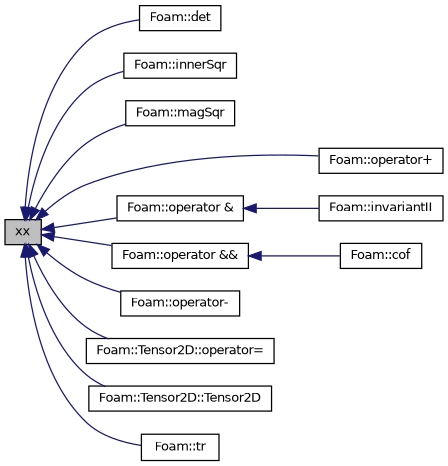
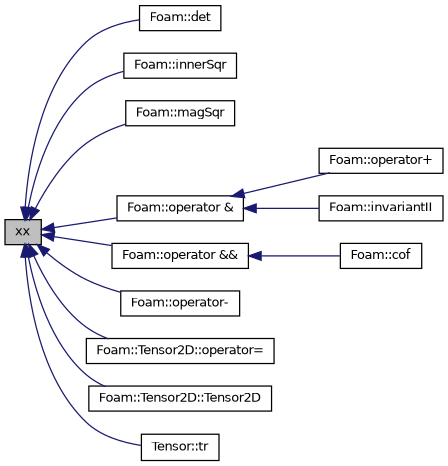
(176, 162) -> (287, 183)
(180, 447) -> (180, 447)
